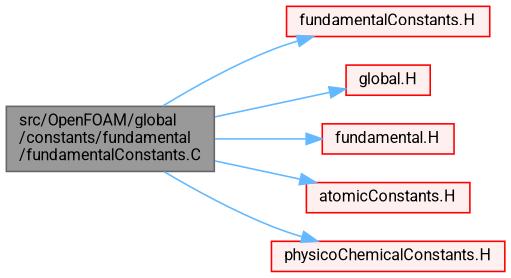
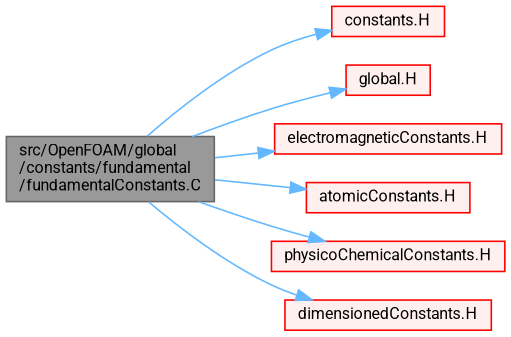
(388, 21) -> (388, 21)
(388, 139) -> (388, 139)
none -> (388, 315)
